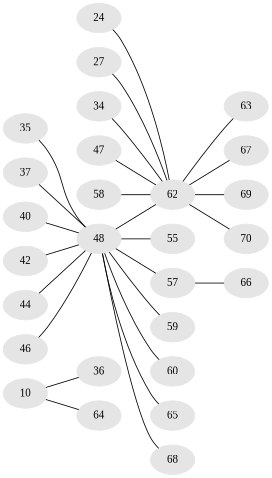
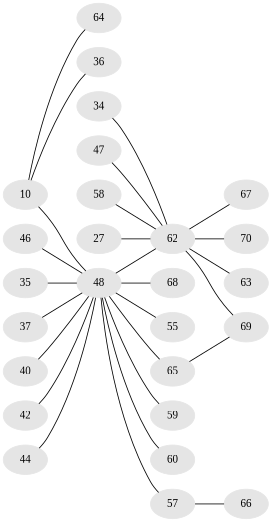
(99, 18) -> none
none -> (62, 239)
none -> (209, 349)
